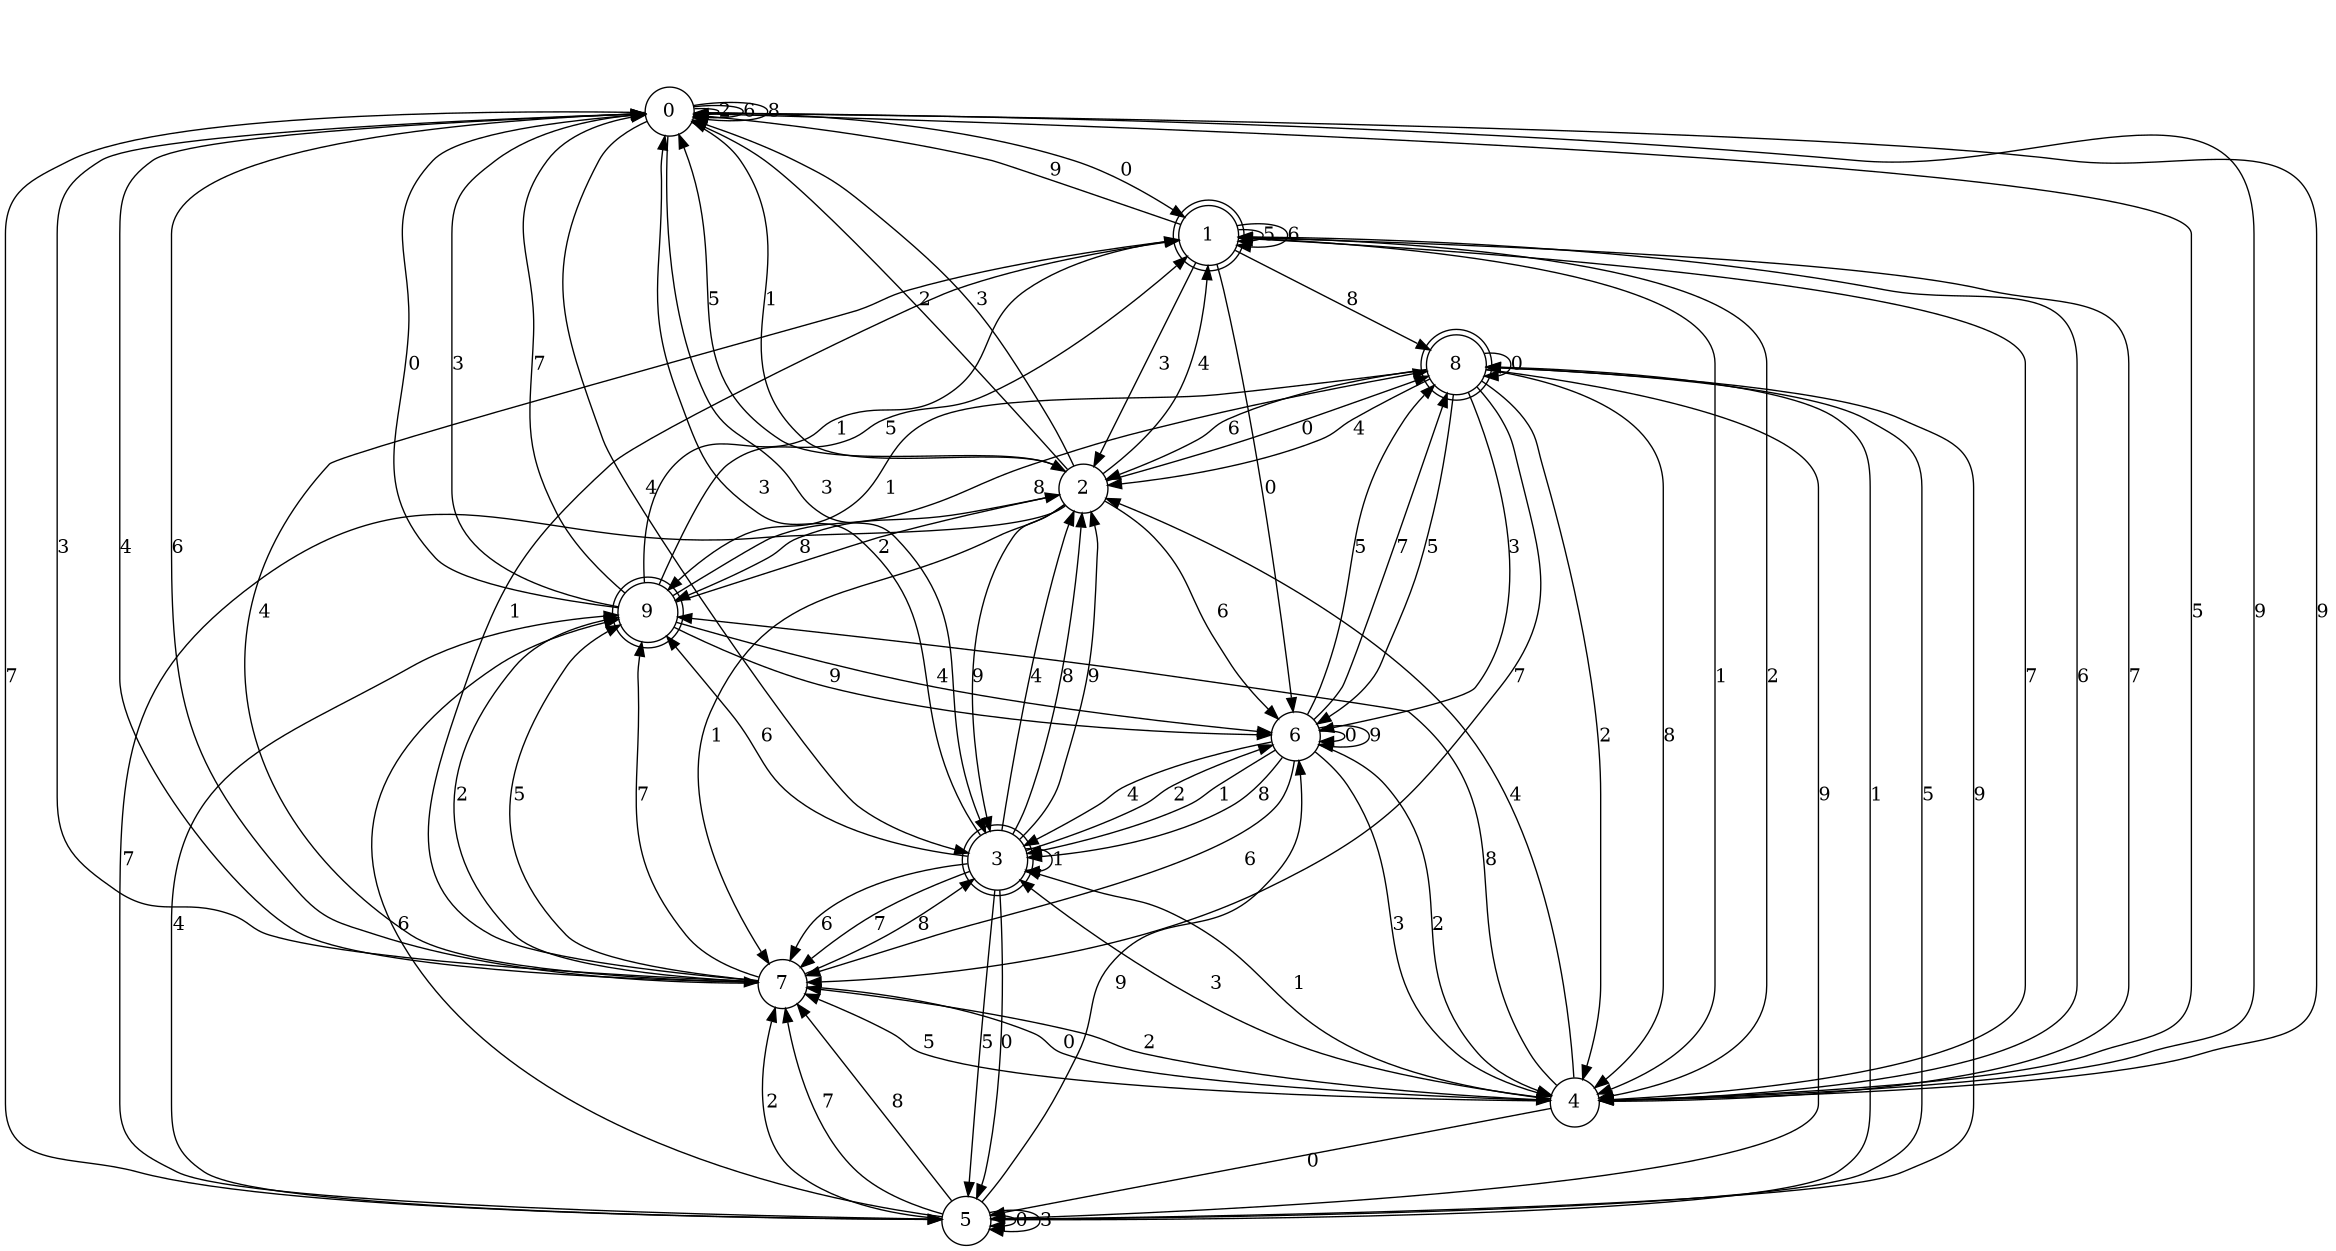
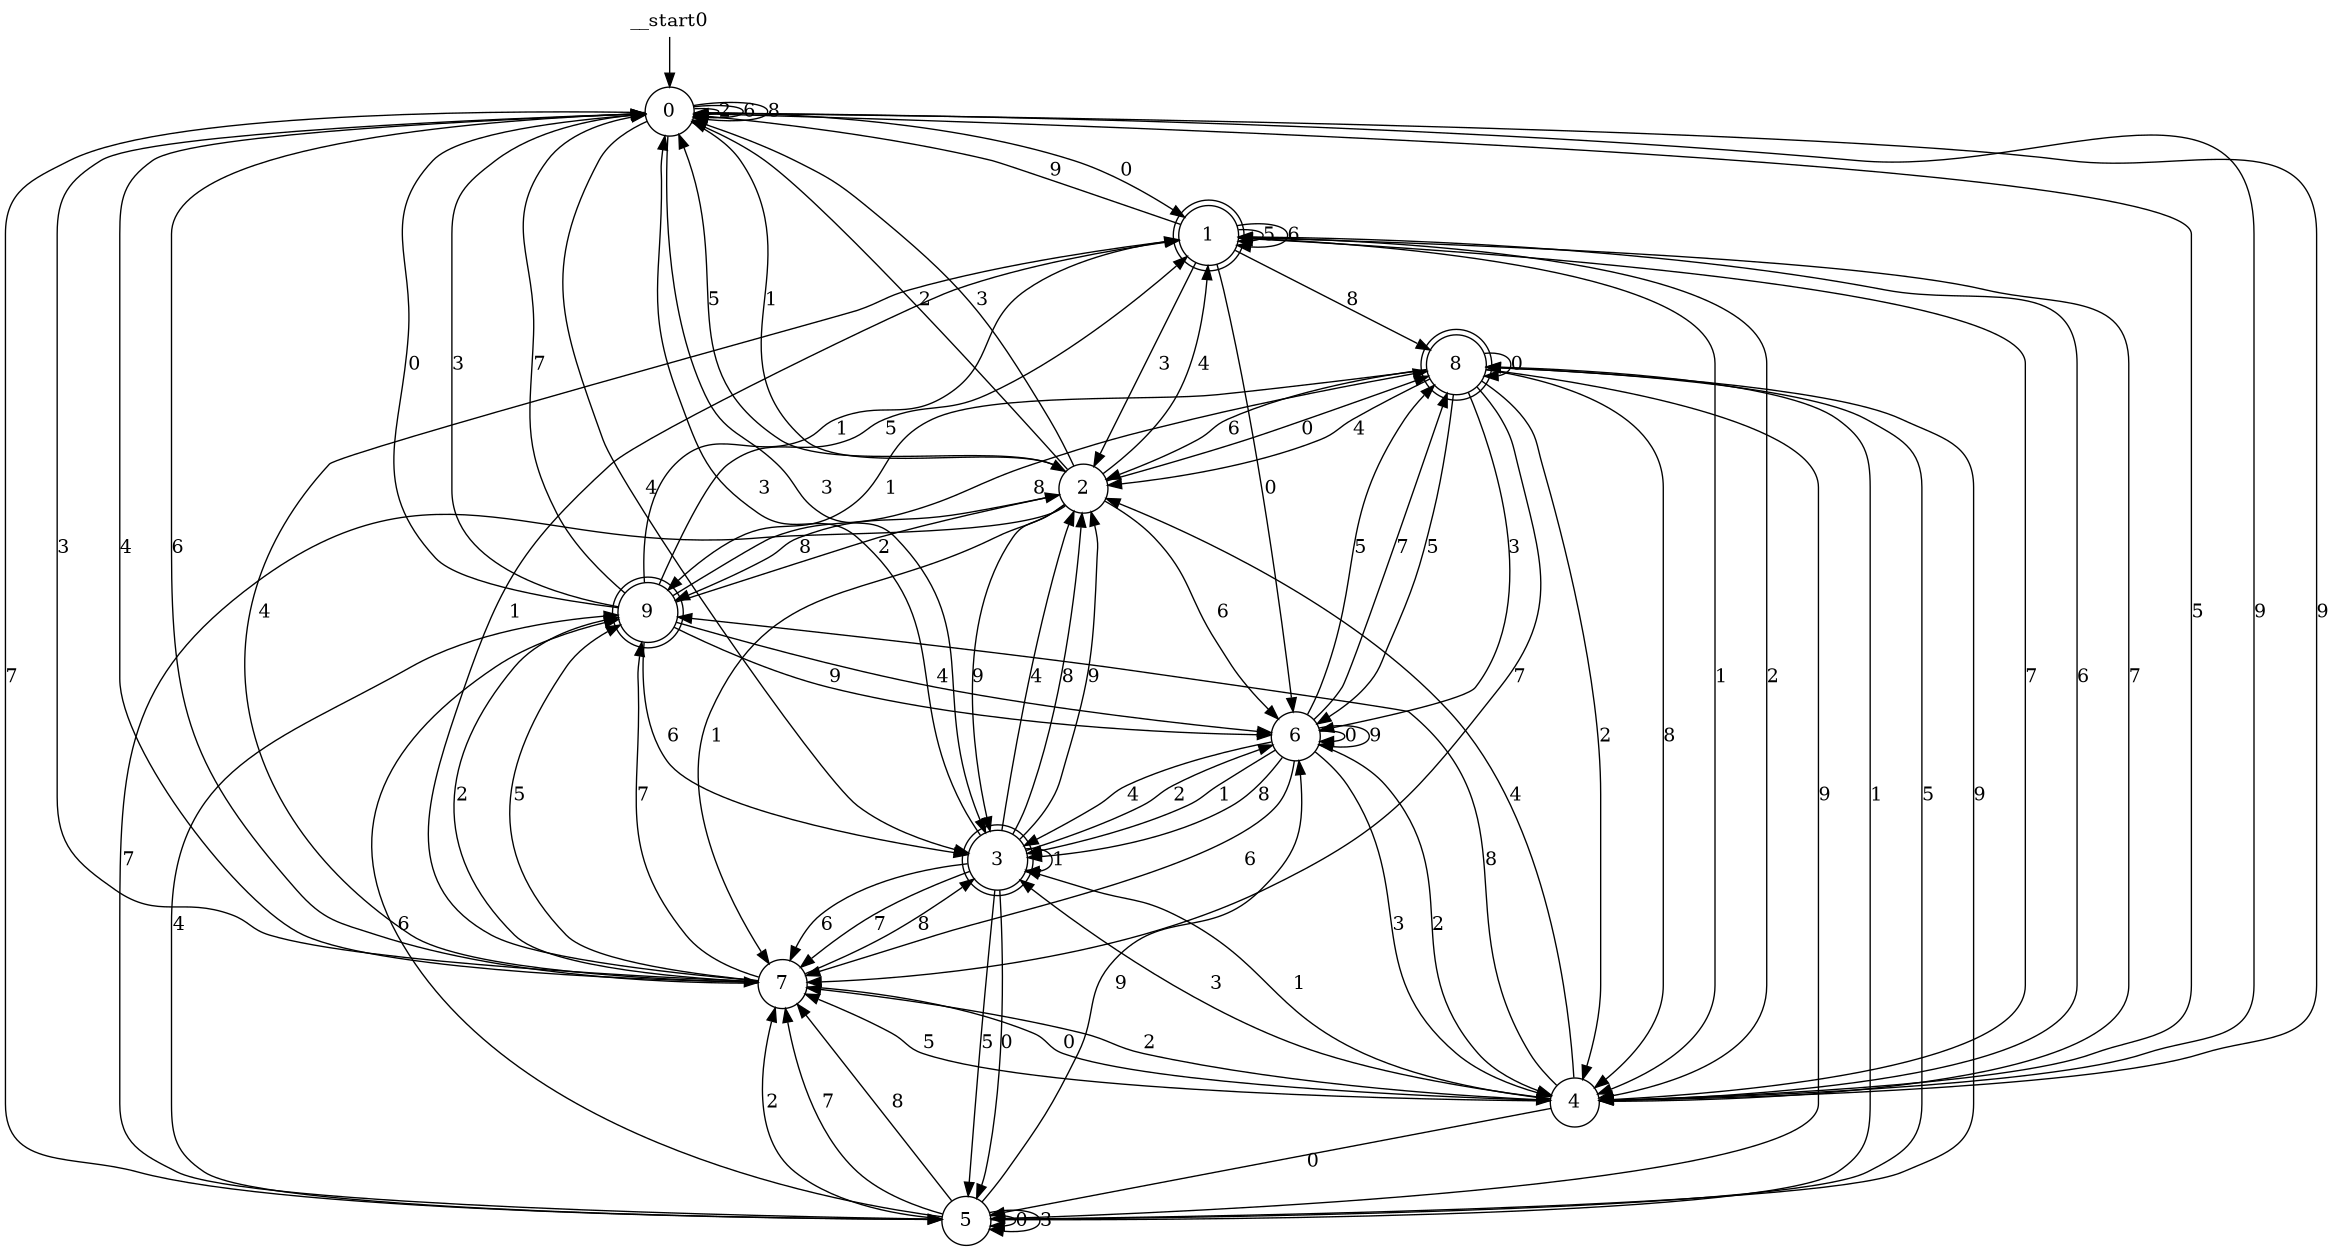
none -> (670, 21)
(791, 795) -> (746, 805)
